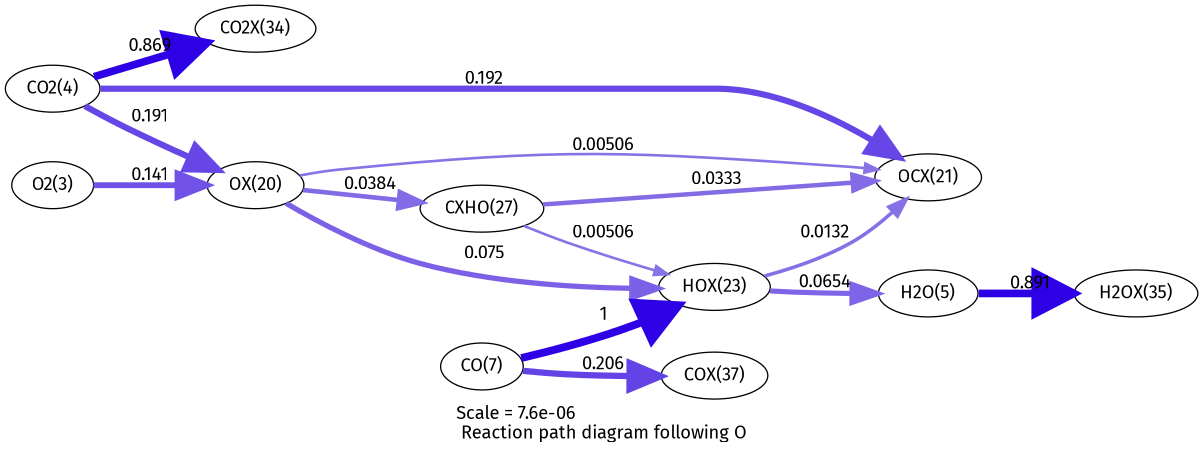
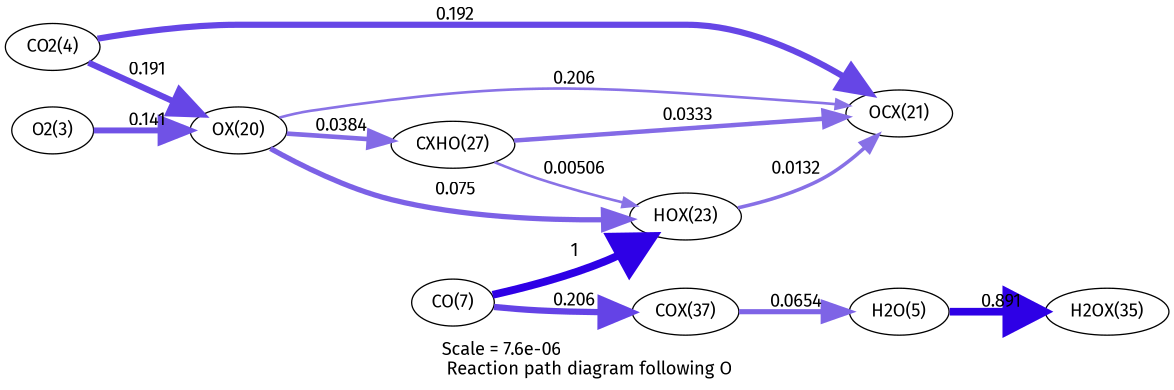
(256, 29) -> none
(601, 145) -> (572, 79)
(811, 293) -> (781, 312)
